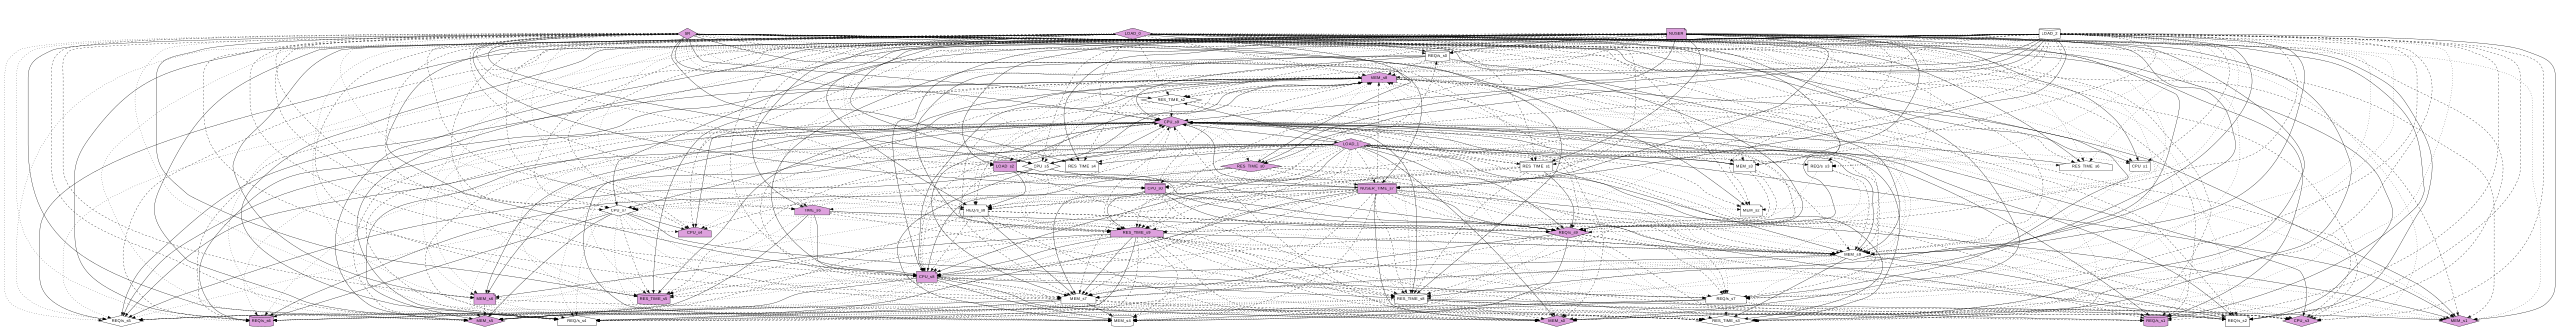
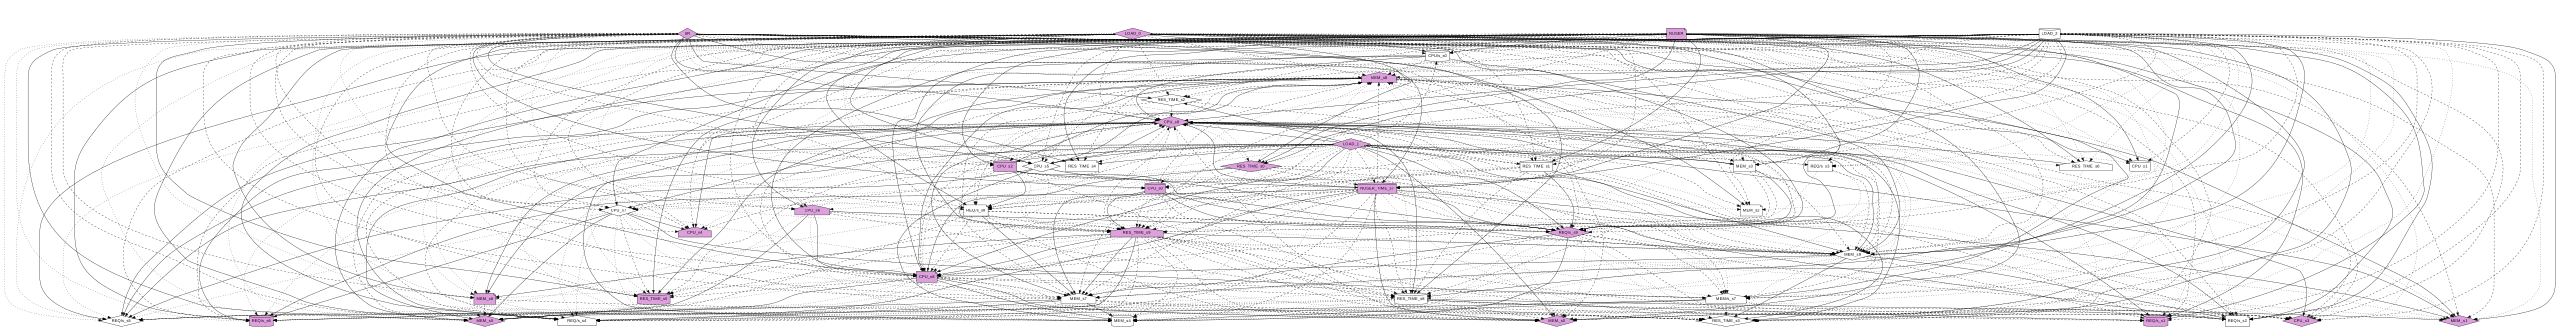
(1438, 56) -> (1438, 56)
(1276, 90) -> (1582, 124)
(1259, 133) -> (1263, 133)
(1005, 166) -> (1005, 166)
(812, 210) -> (812, 210)
none -> (1717, 226)
(1187, 289) -> (1187, 289)
(1726, 299) -> (1726, 299)
